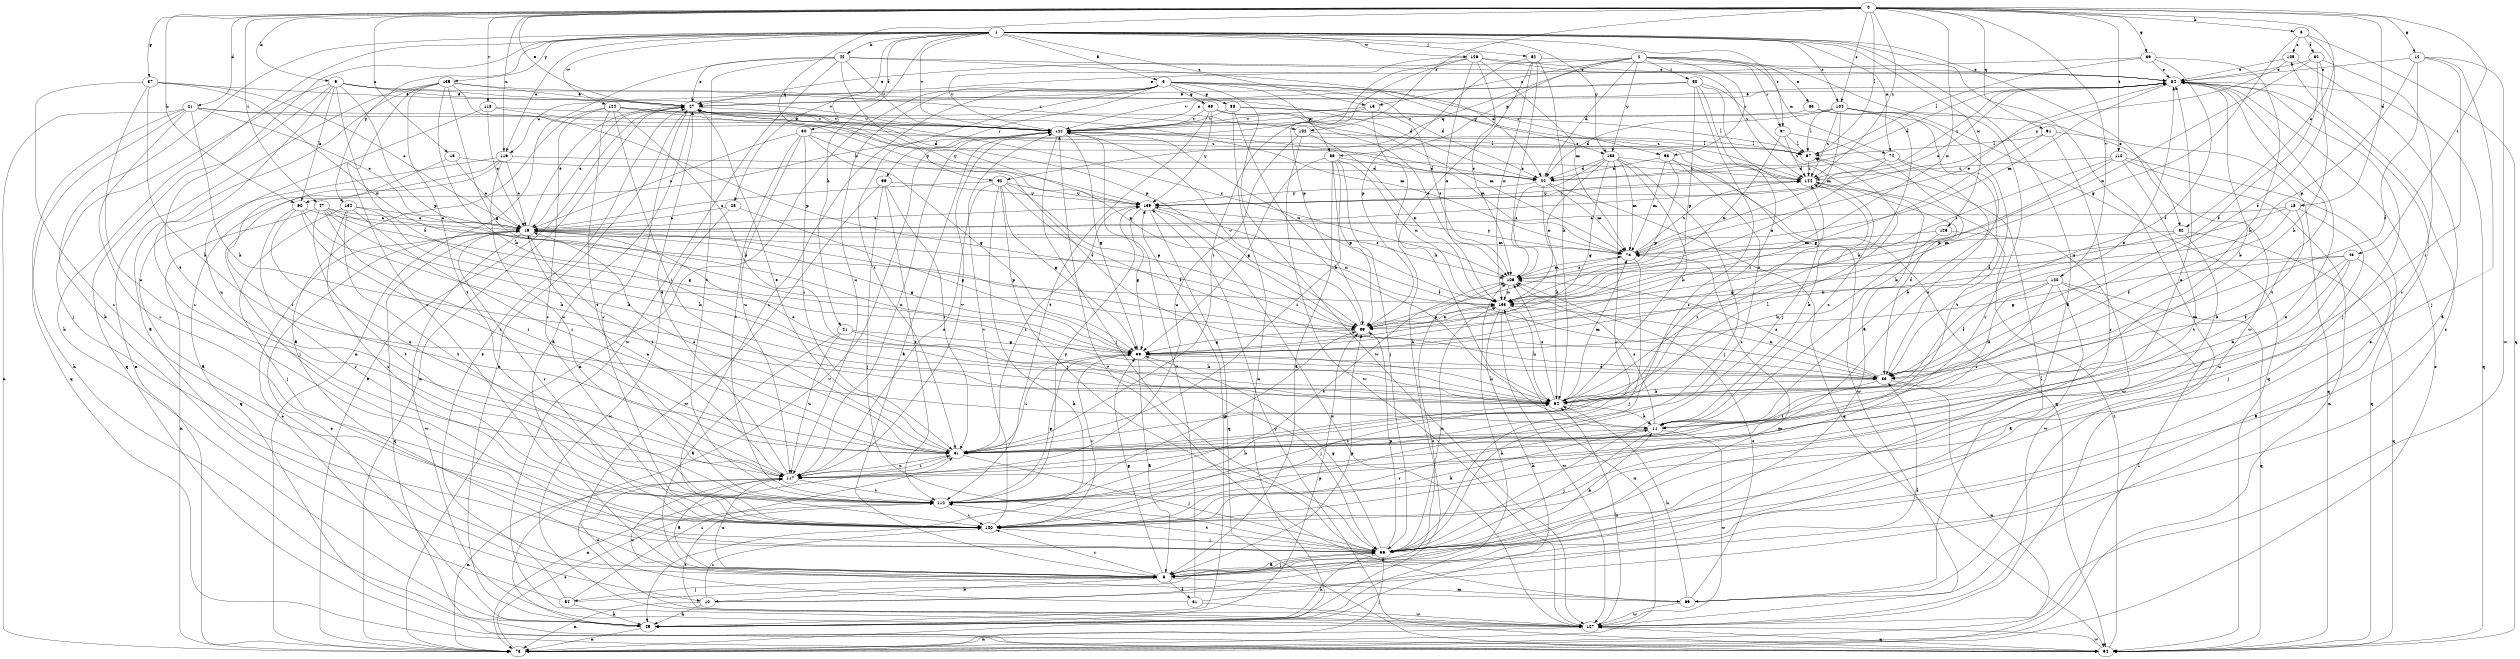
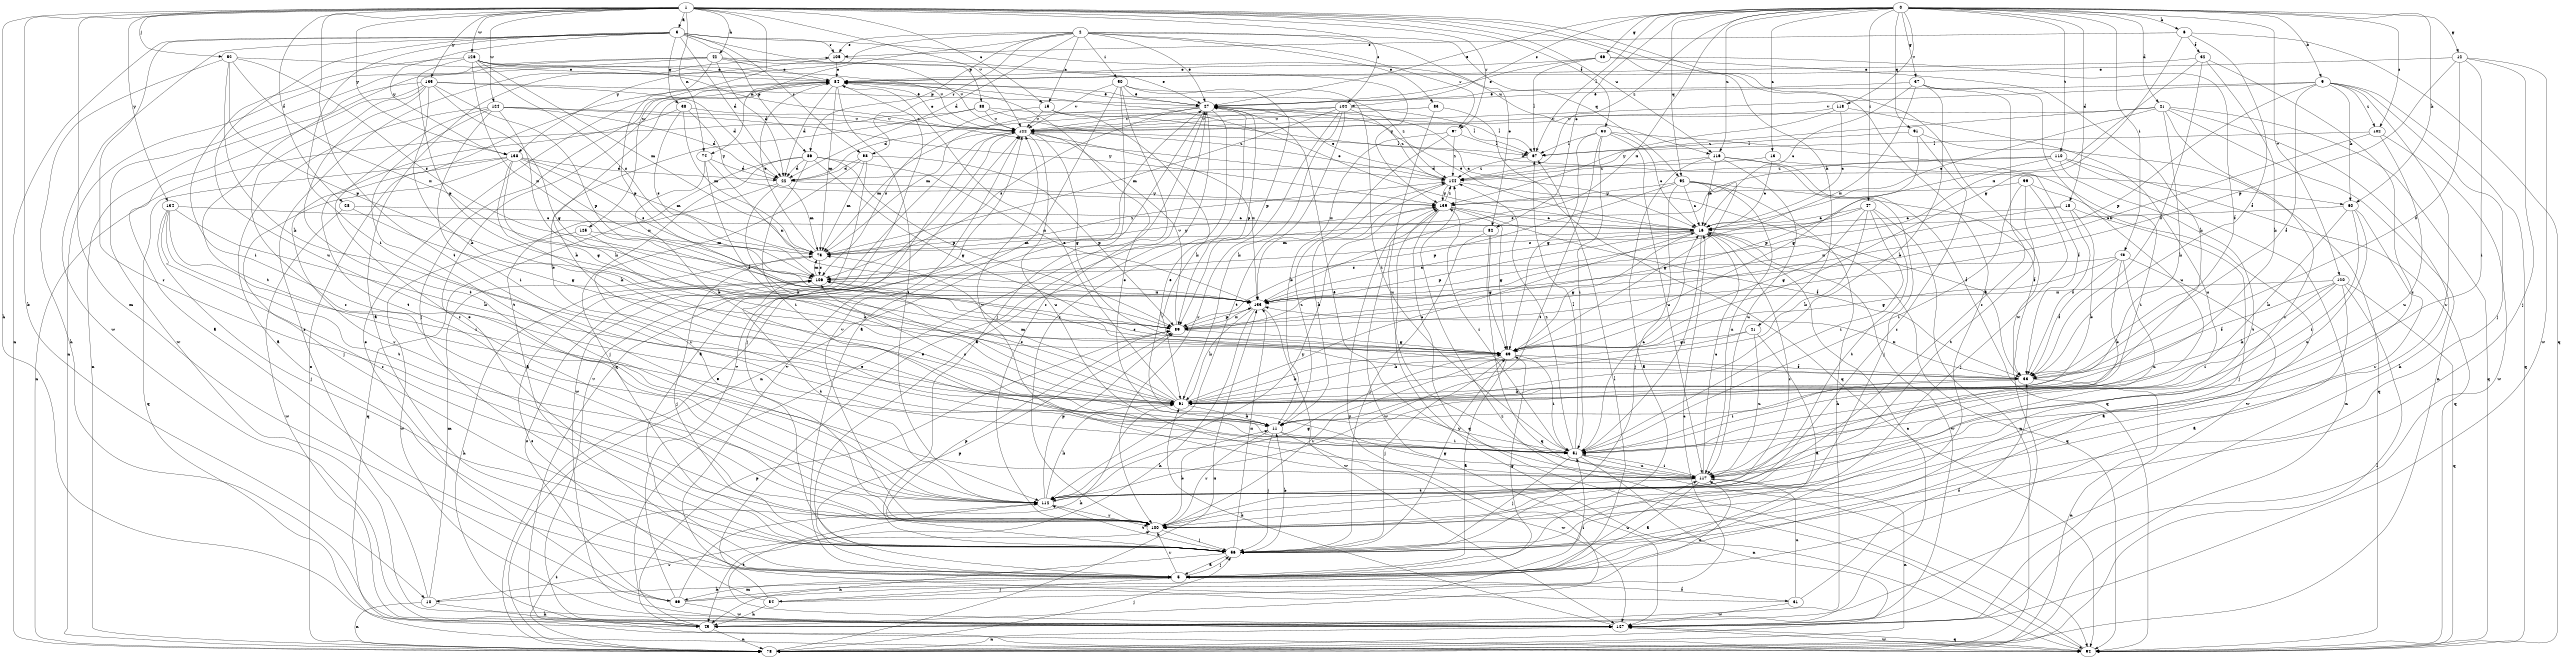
none -> (955, 34)
(1032, 119) -> (760, 38)
(2124, 392) -> (1370, 392)
(1557, 404) -> (1181, 404)
